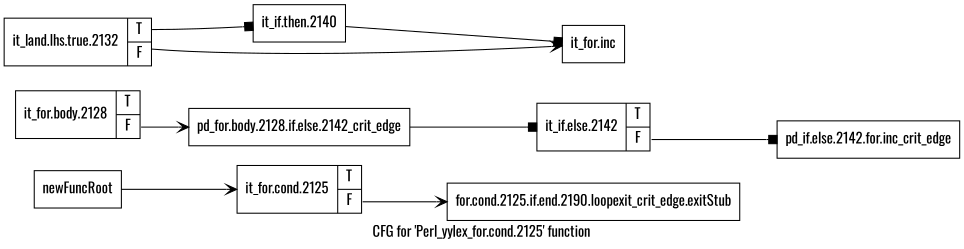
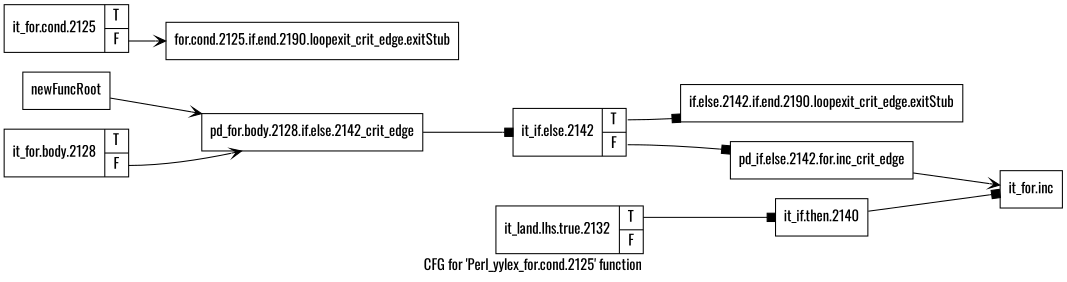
(352, 53) -> (951, 178)
none -> (822, 103)
(174, 189) -> (151, 105)
